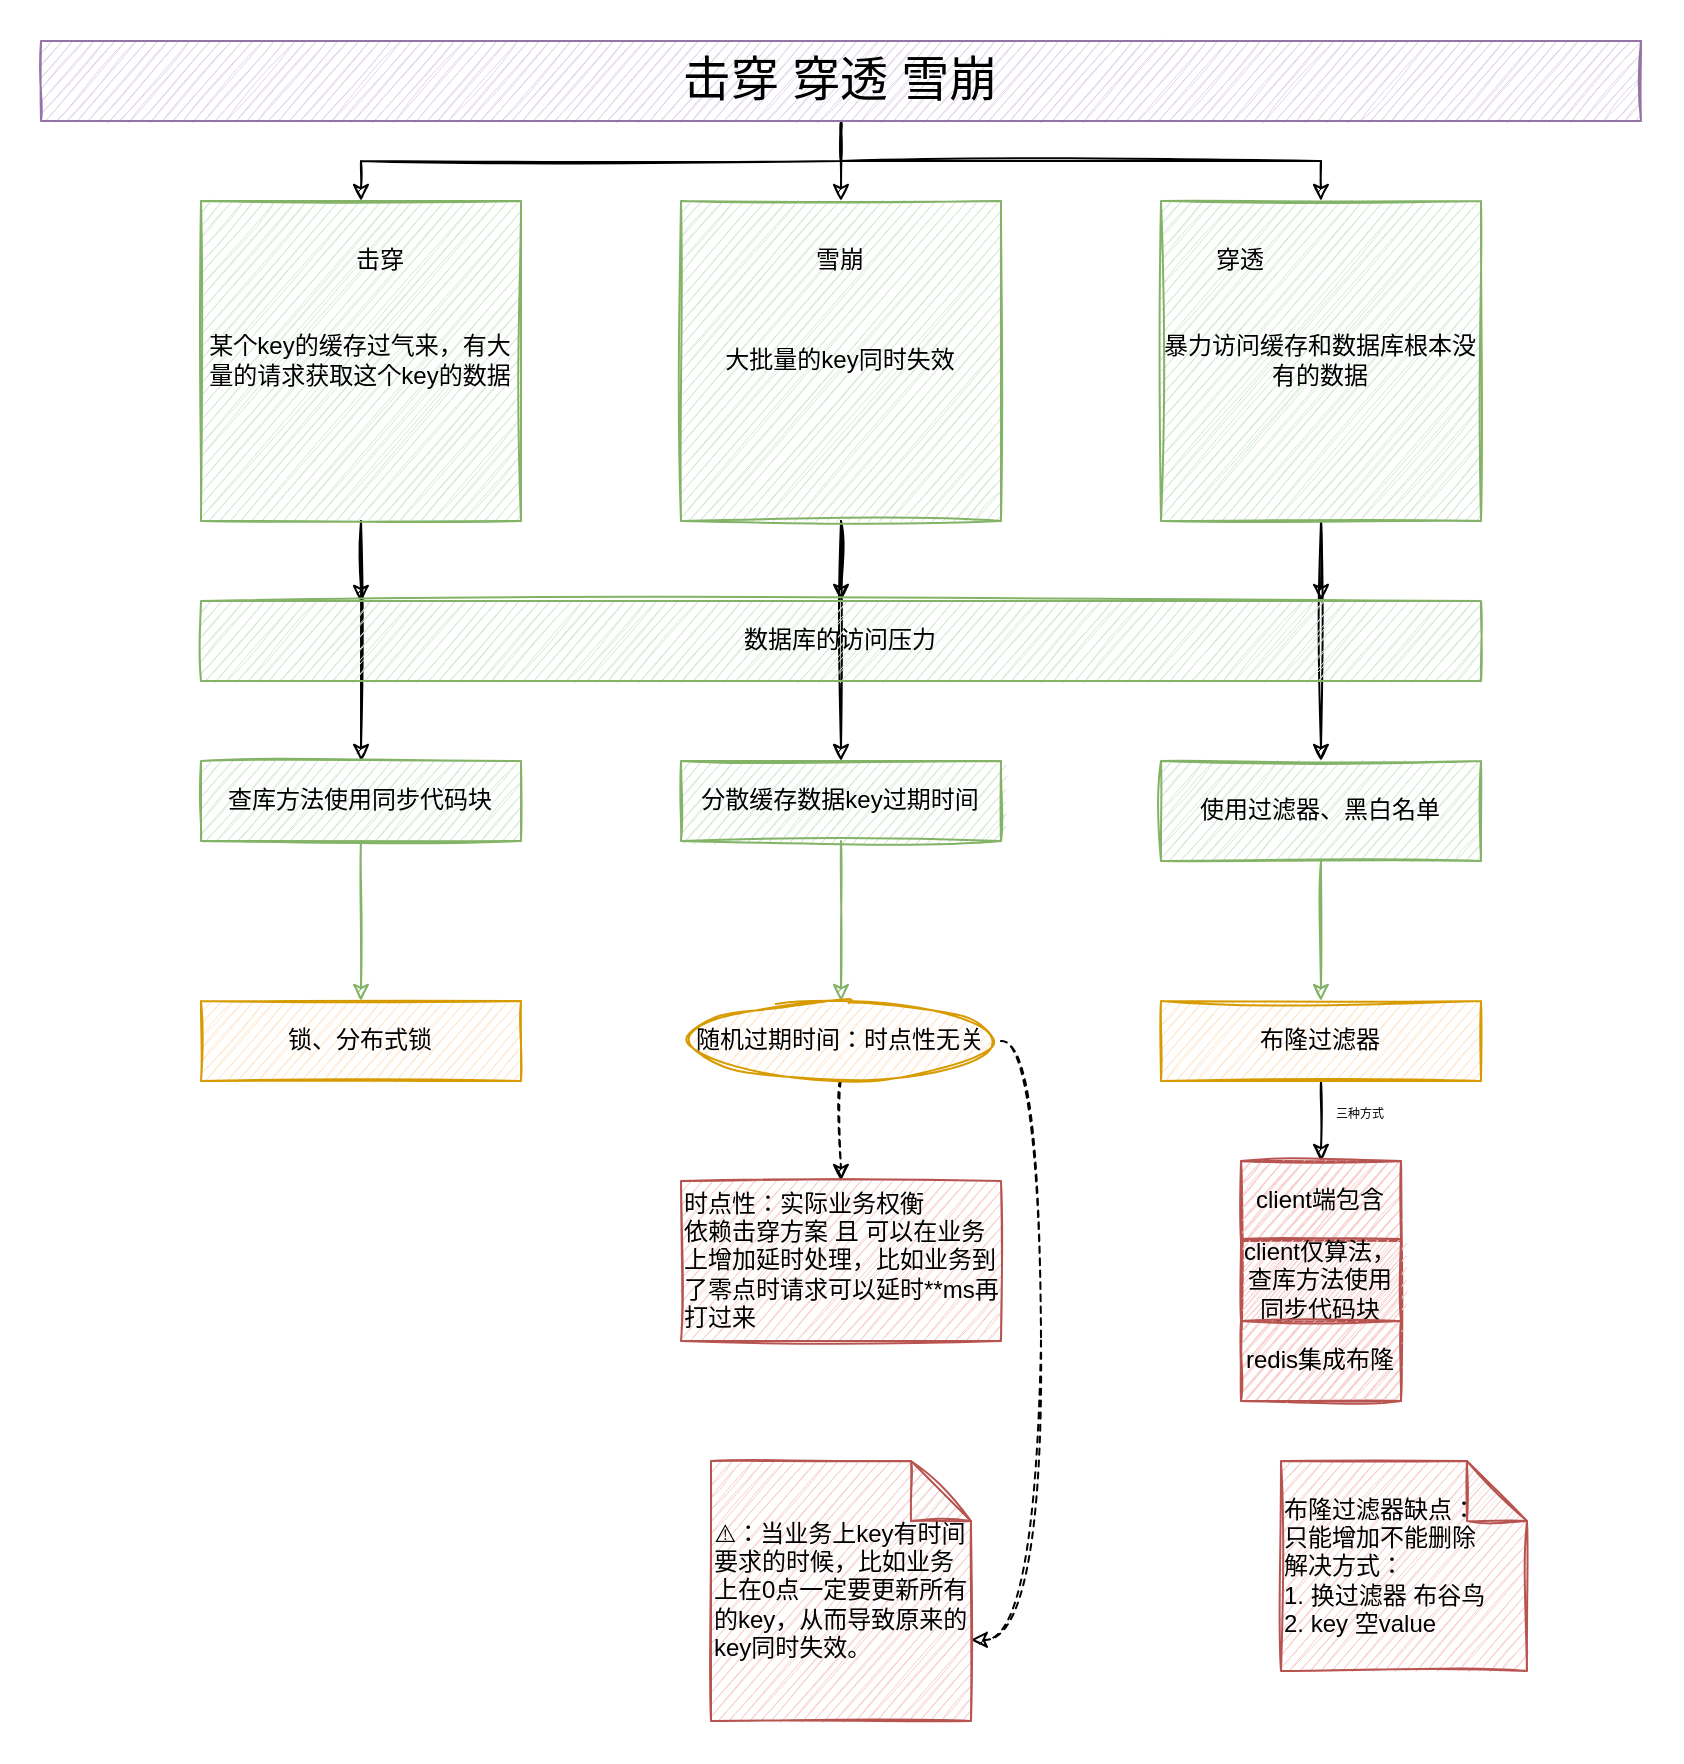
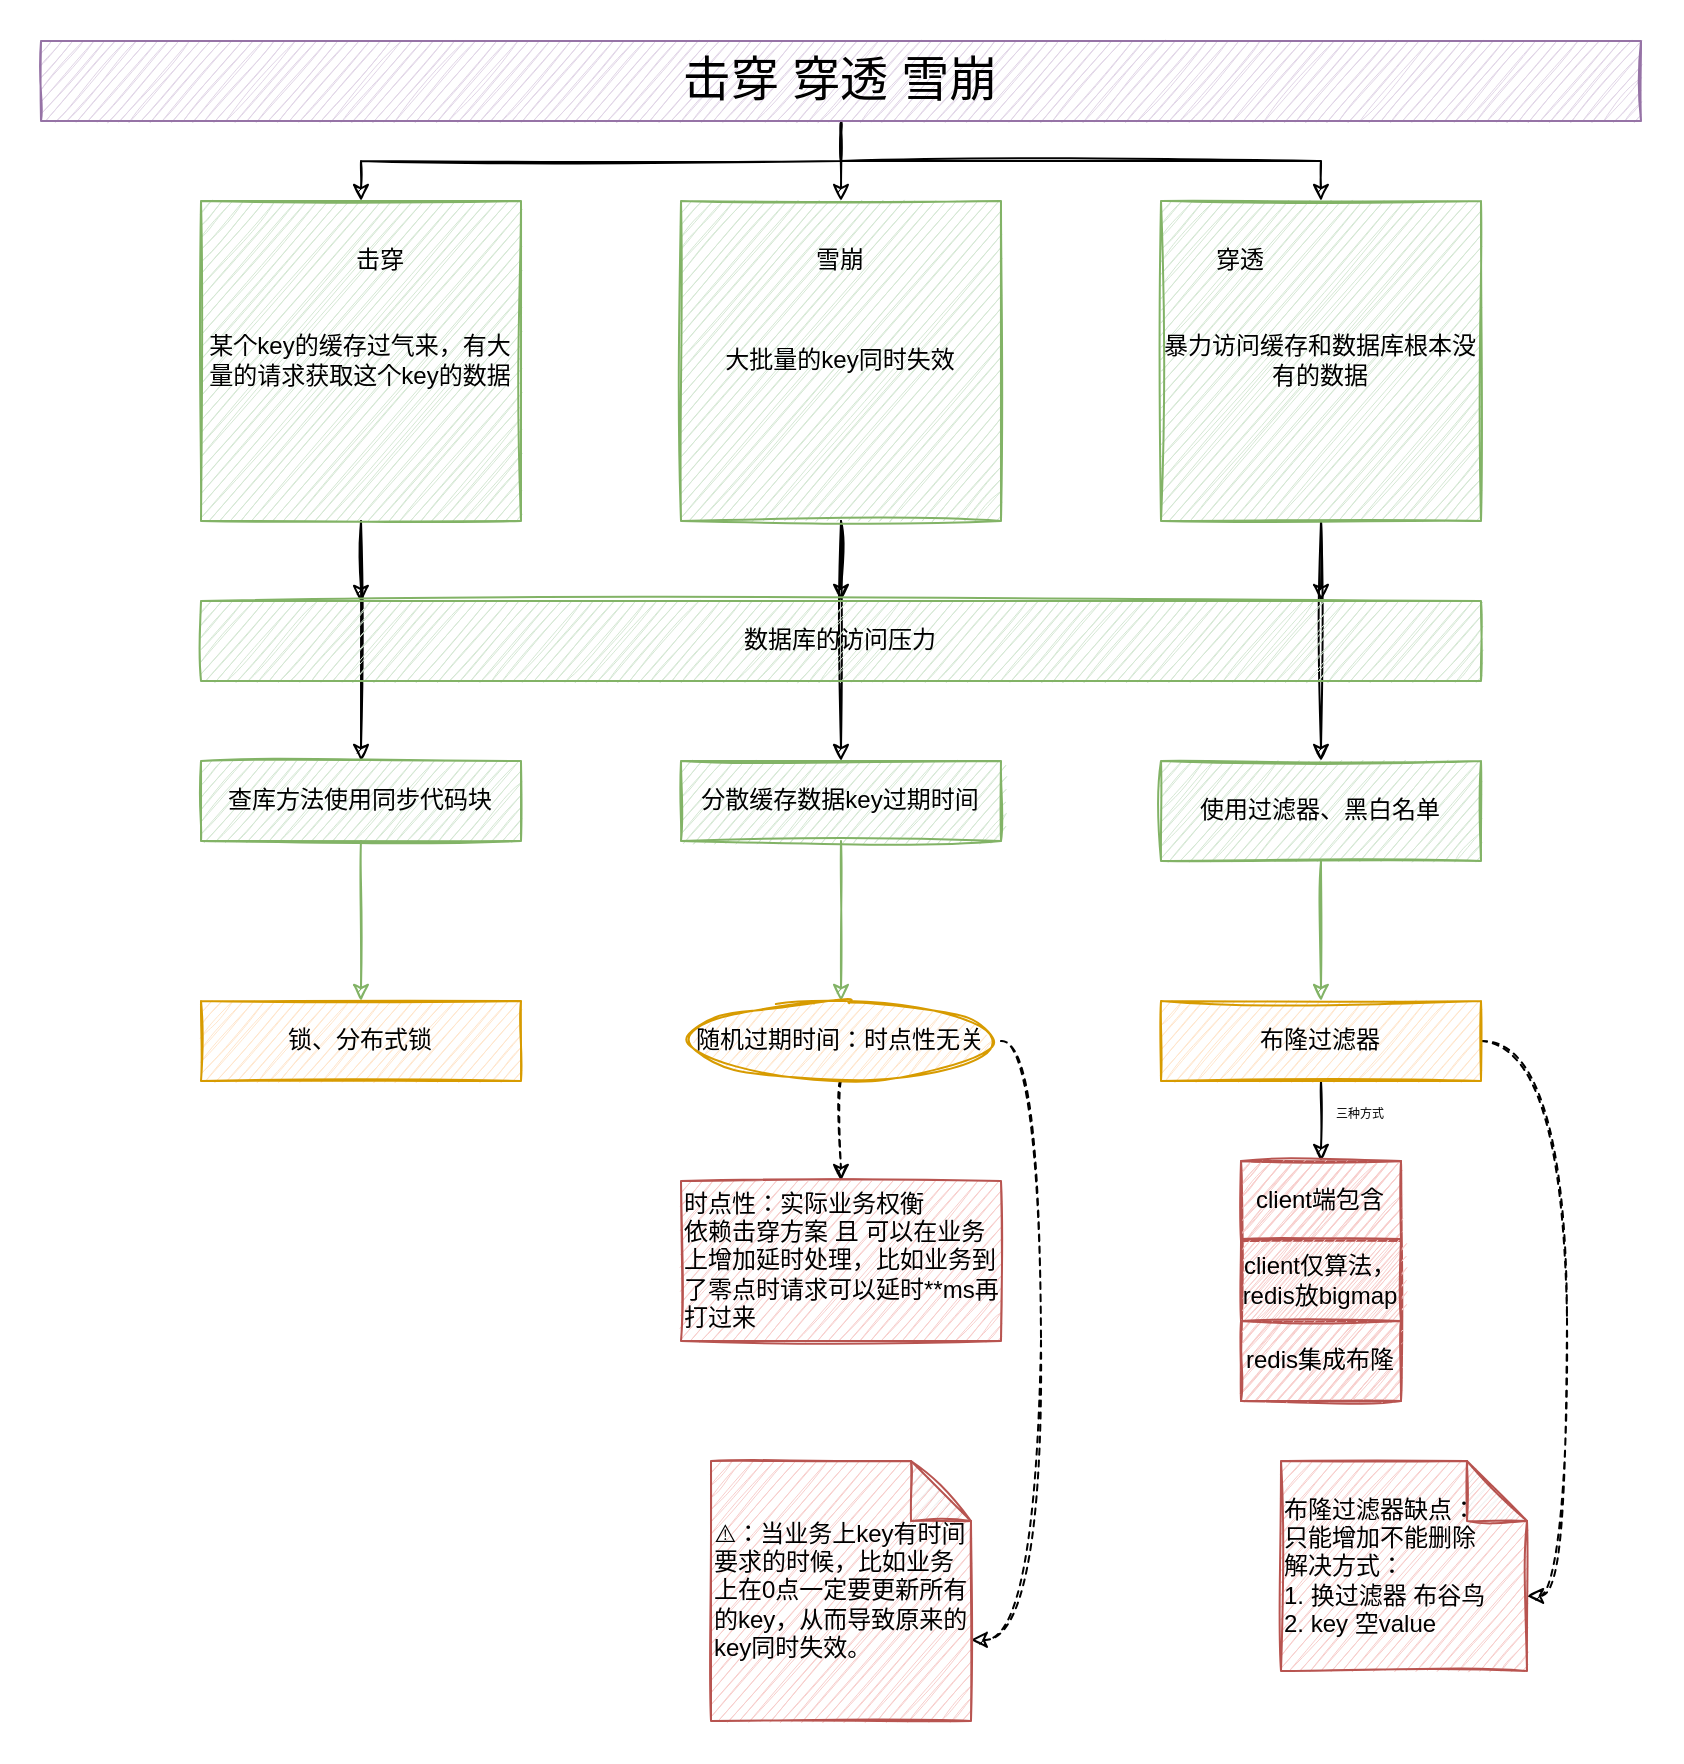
(1321, 1281) -> (1321, 1281)
none -> (1567, 1304)
